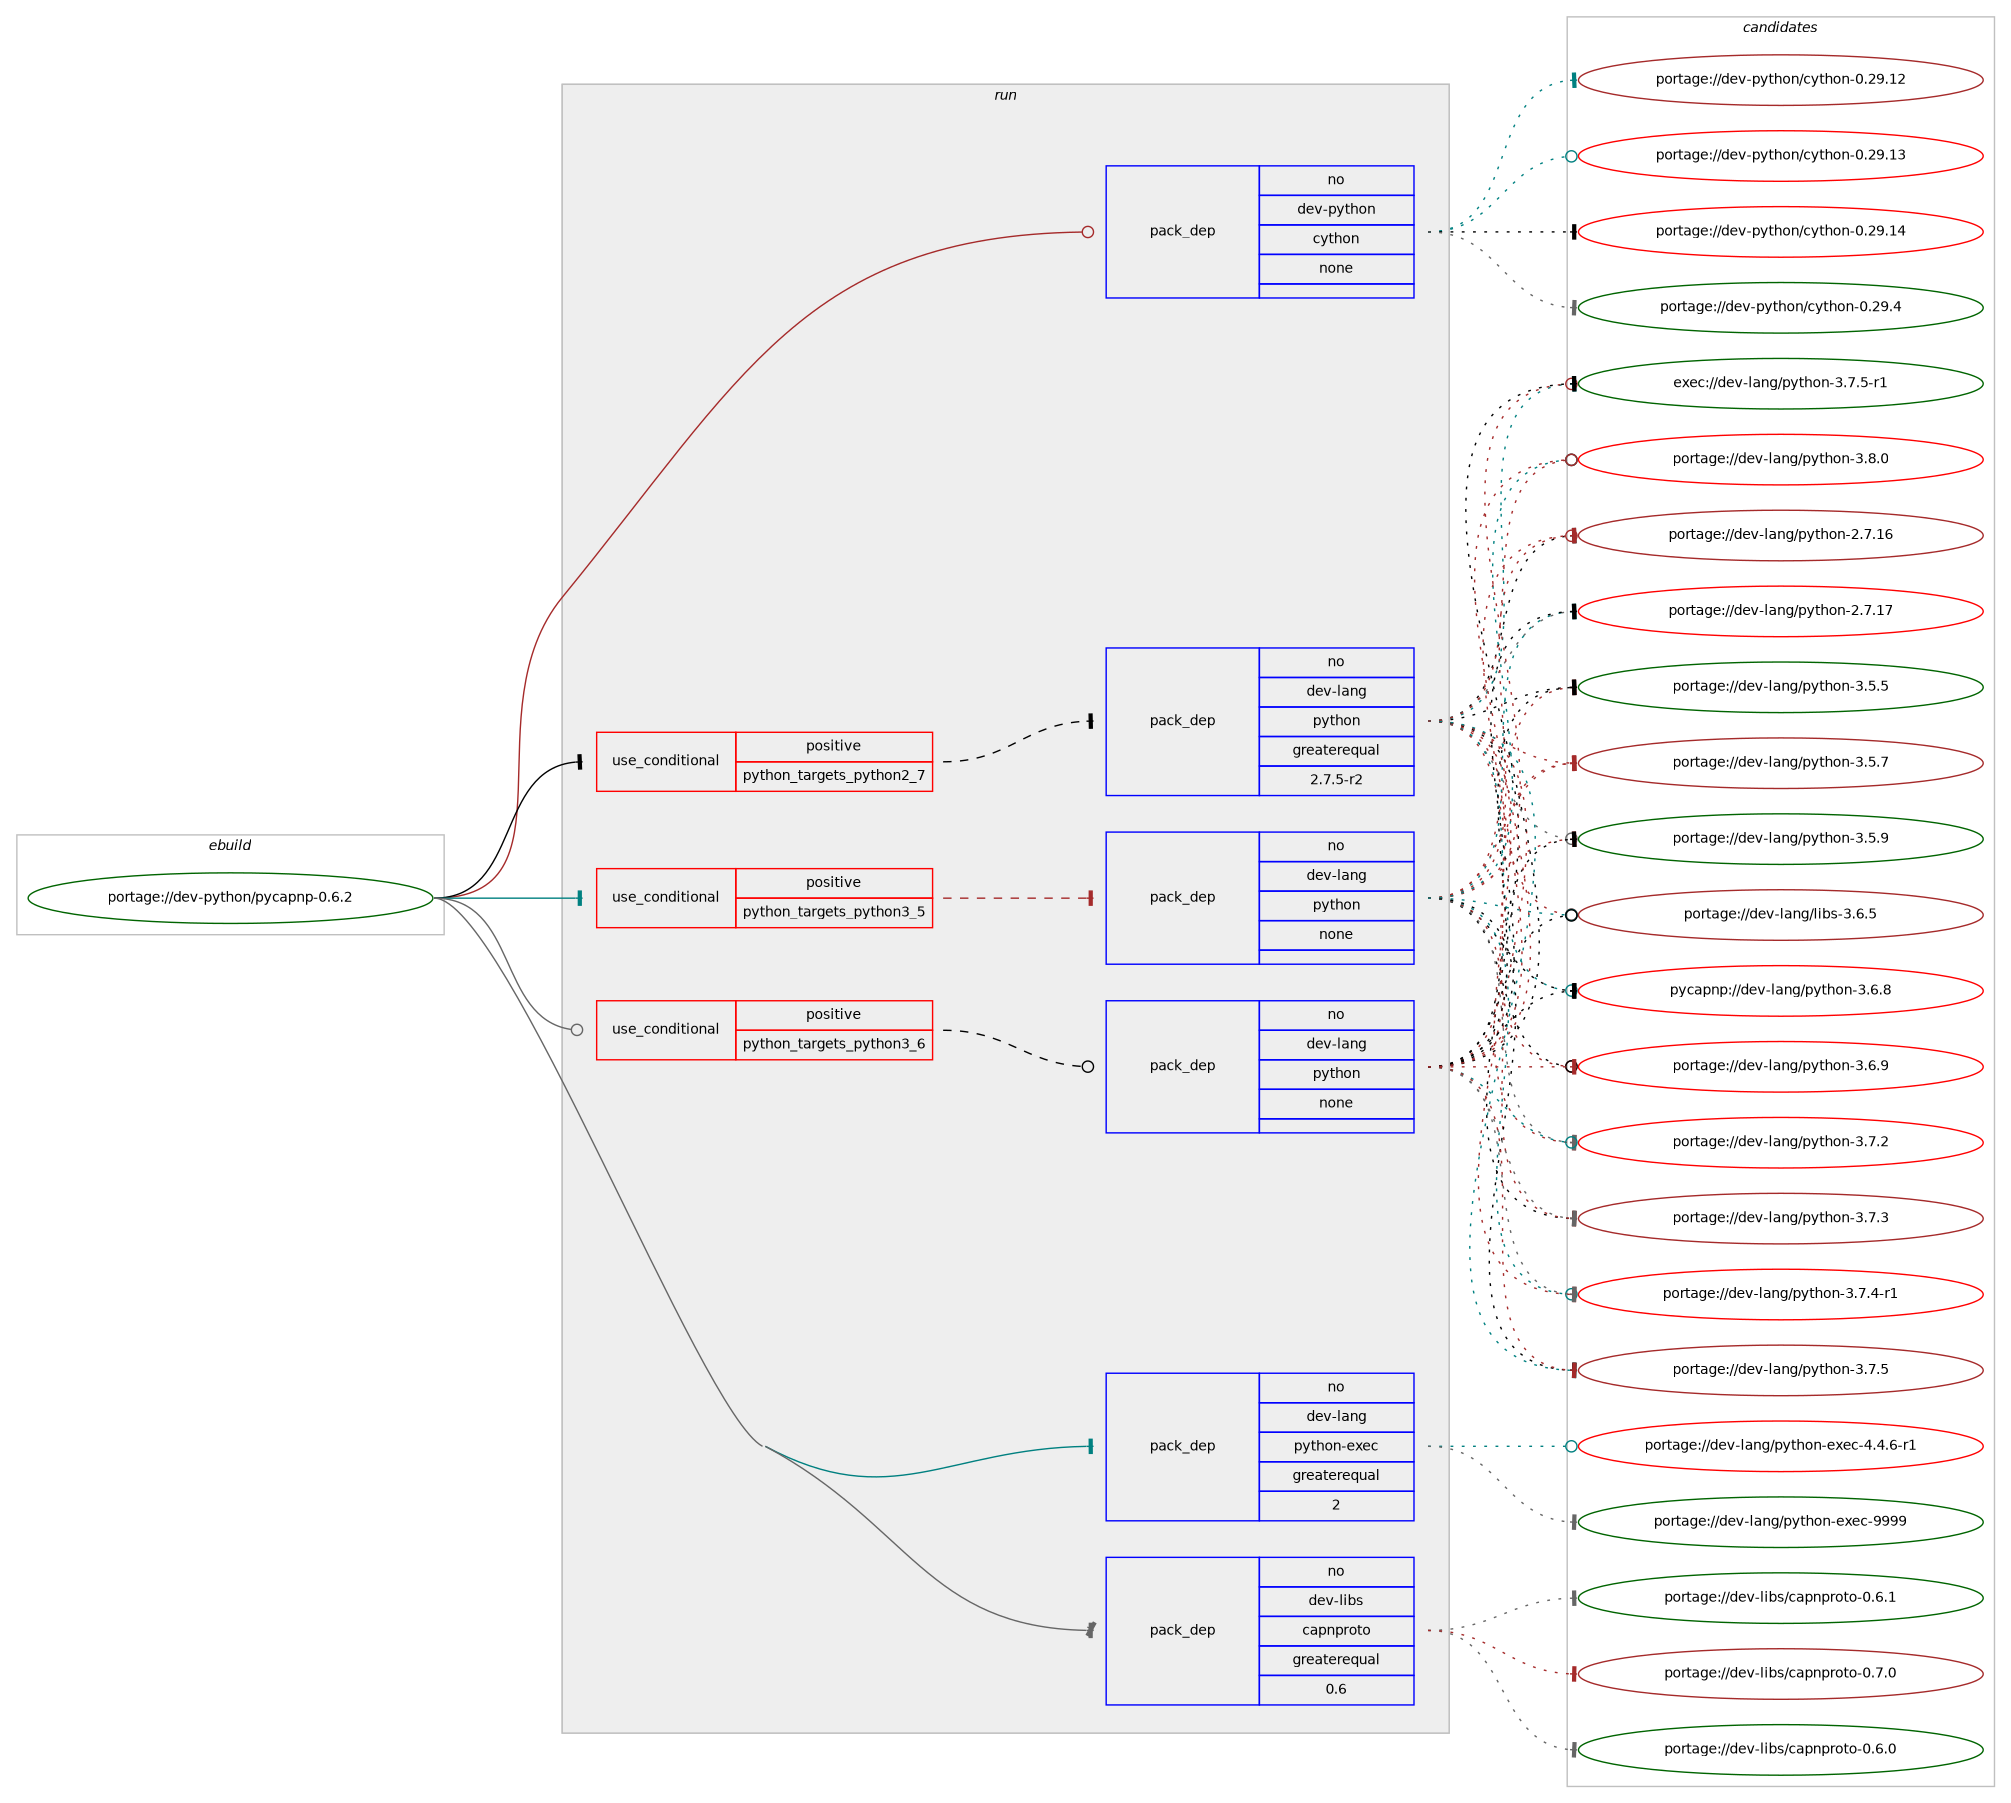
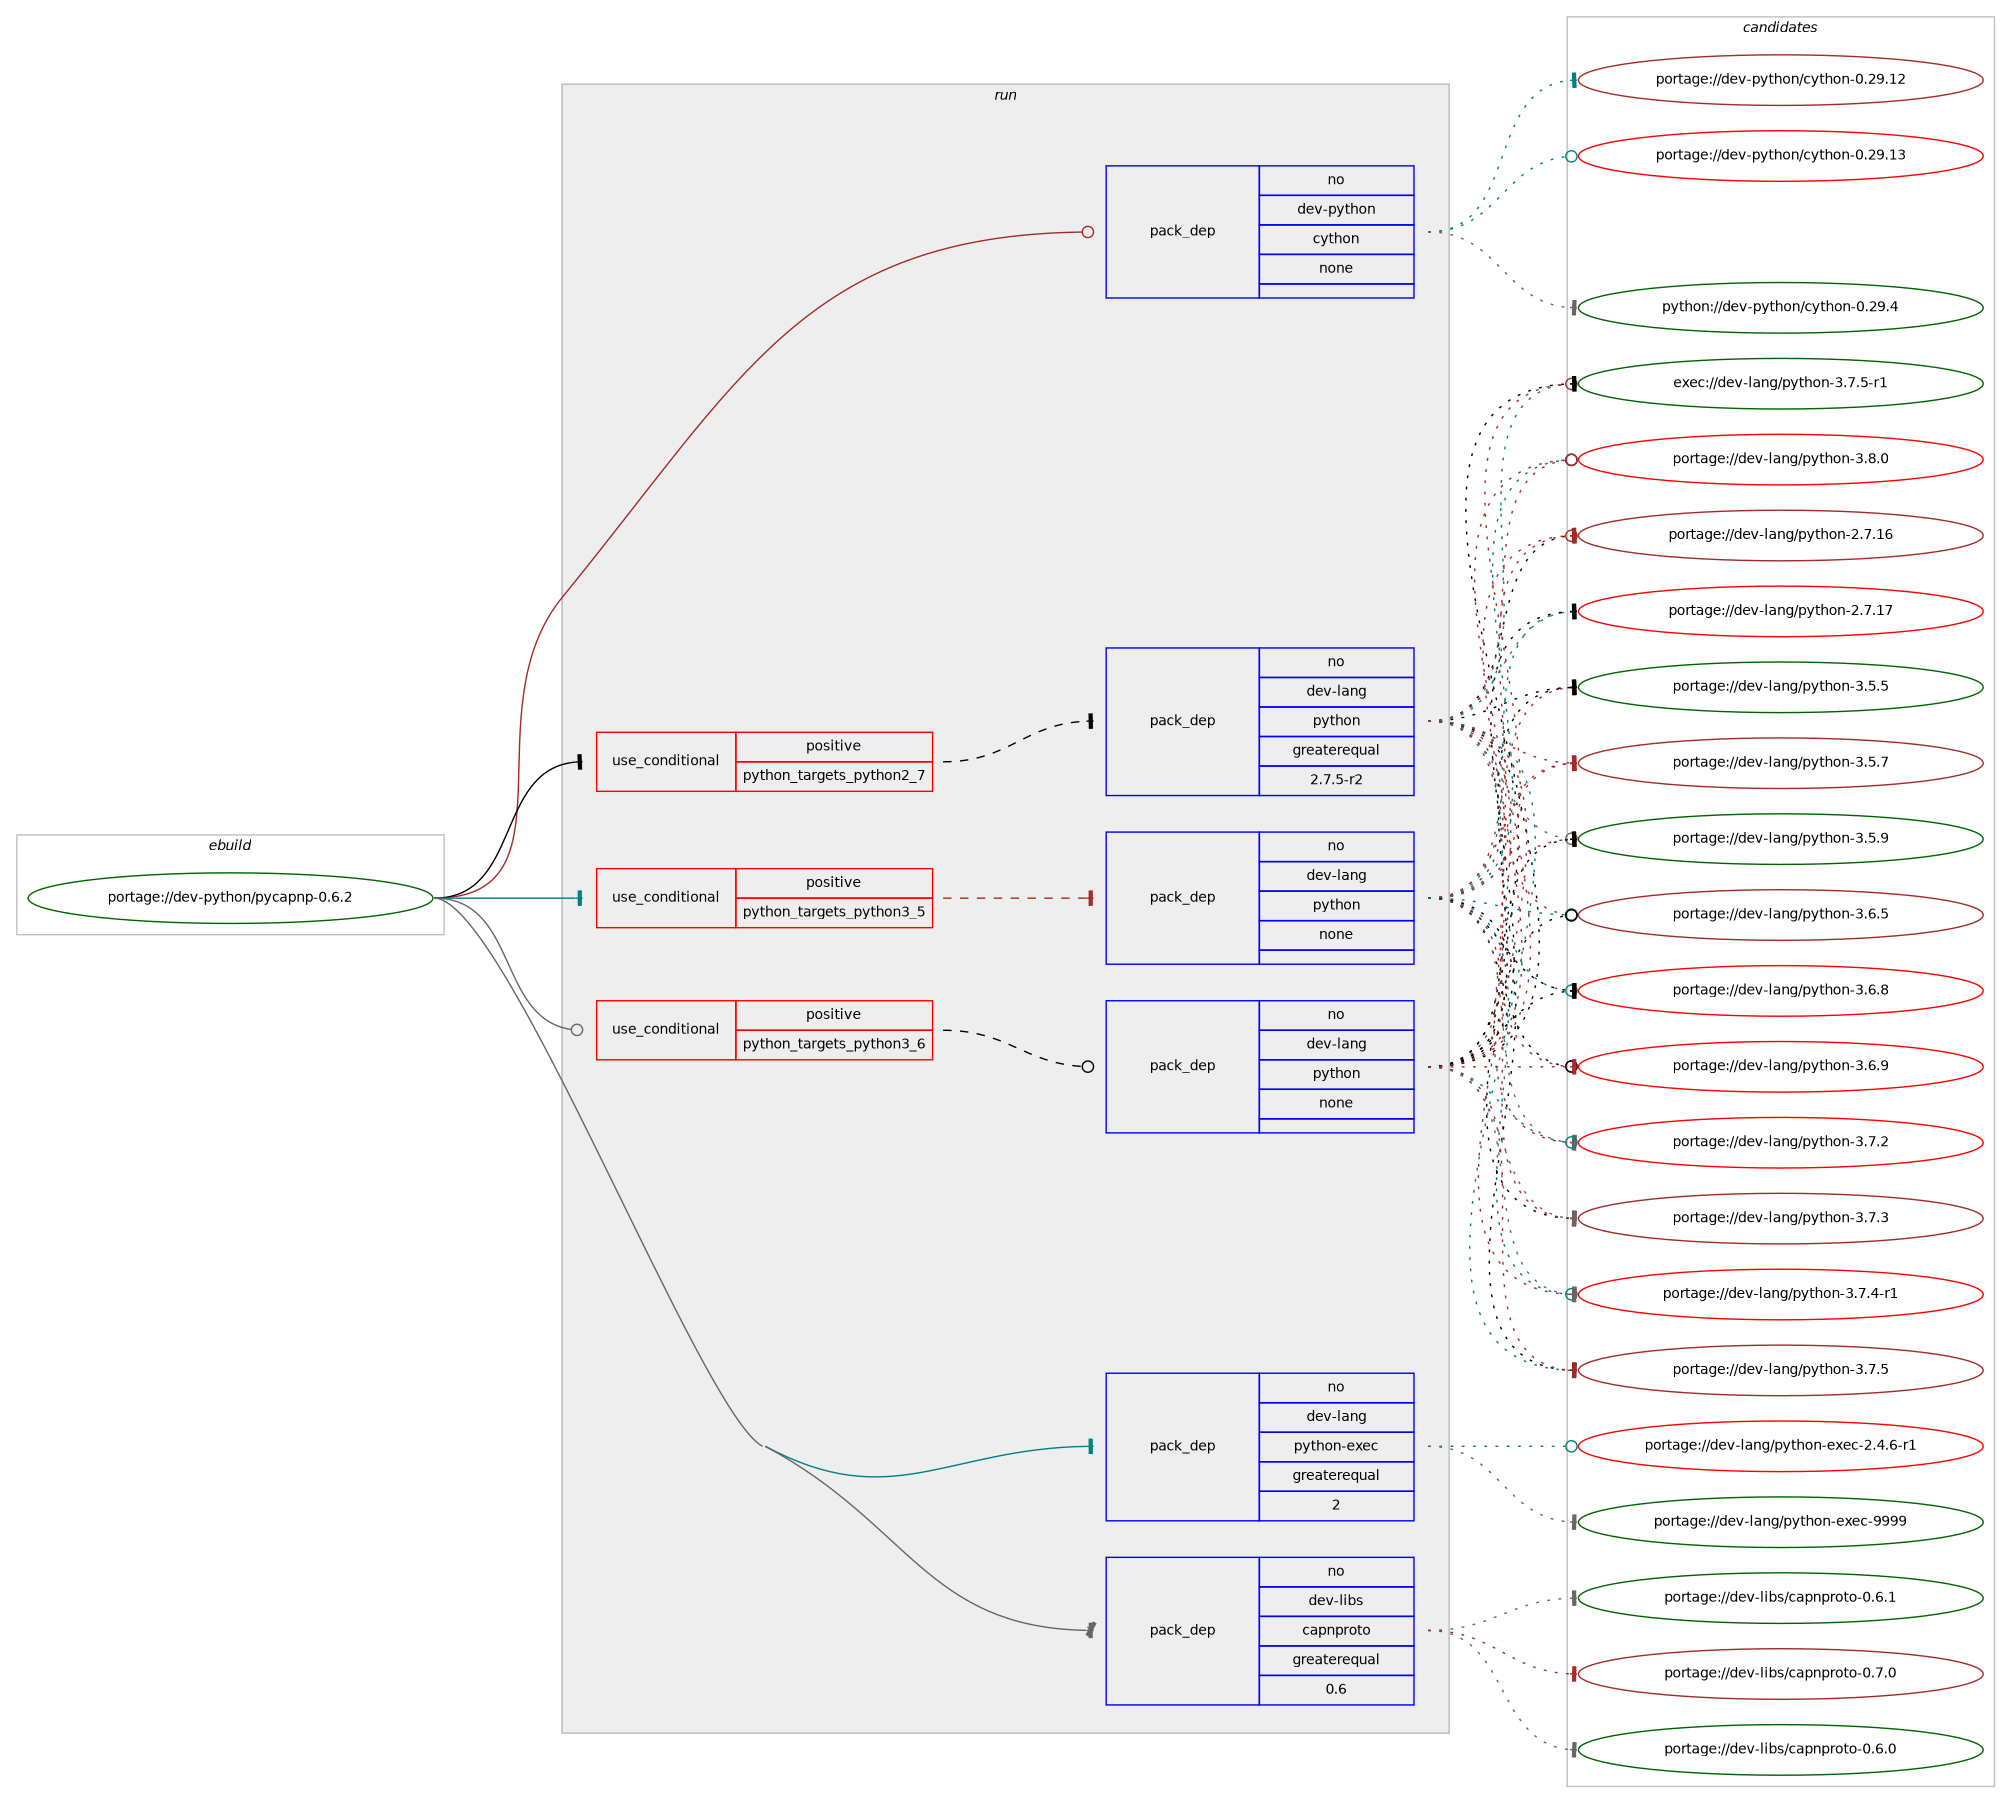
(1781, 232) -> none
(1781, 308) -> (1781, 308)
(1781, 915) -> (1781, 915)
(1781, 991) -> (1781, 991)
(1781, 1446) -> (1781, 1446)
